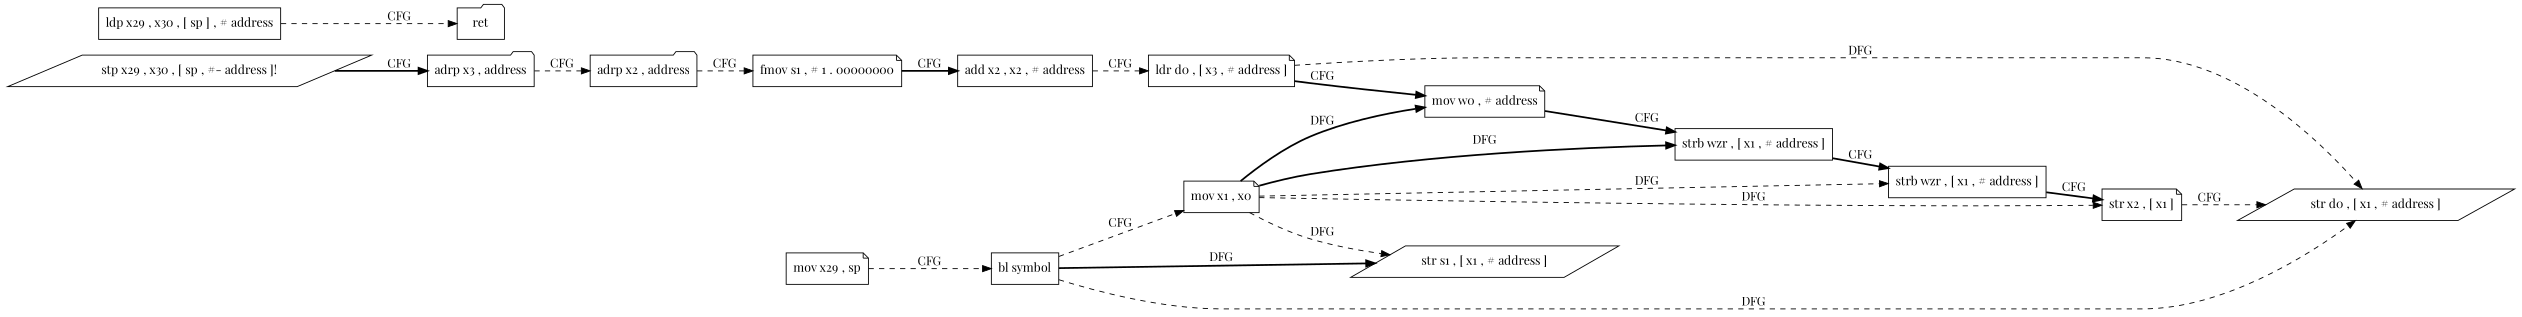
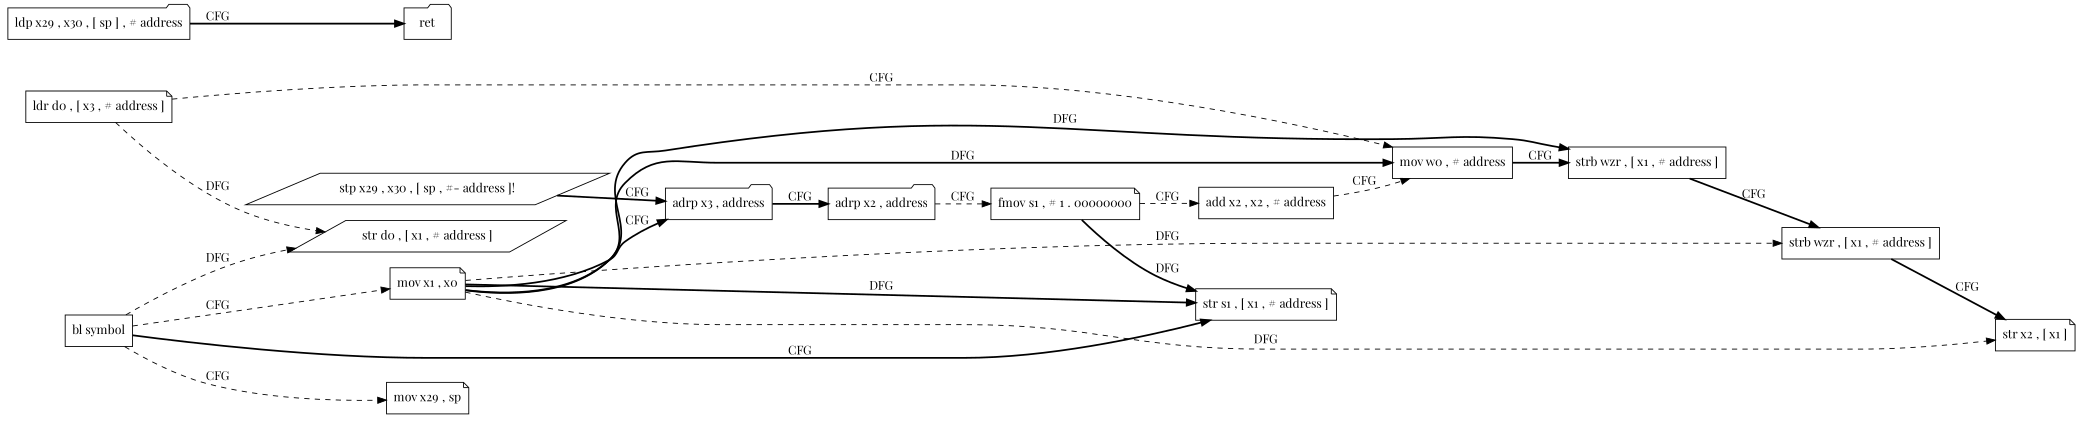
(190, 24) -> (99, 24)
(365, 24) -> (292, 24)
(558, 71) -> (796, 204)
(925, 71) -> (1165, 203)
(1116, 71) -> (1368, 190)
(1355, 88) -> (780, 85)
(1485, 102) -> (1452, 163)
(2219, 205) -> none
(1313, 240) -> (826, 293)
(1222, 258) -> (800, 351)
none -> (1130, 261)
(1485, 262) -> (1266, 304)
(925, 269) -> (247, 392)
none -> (554, 279)
